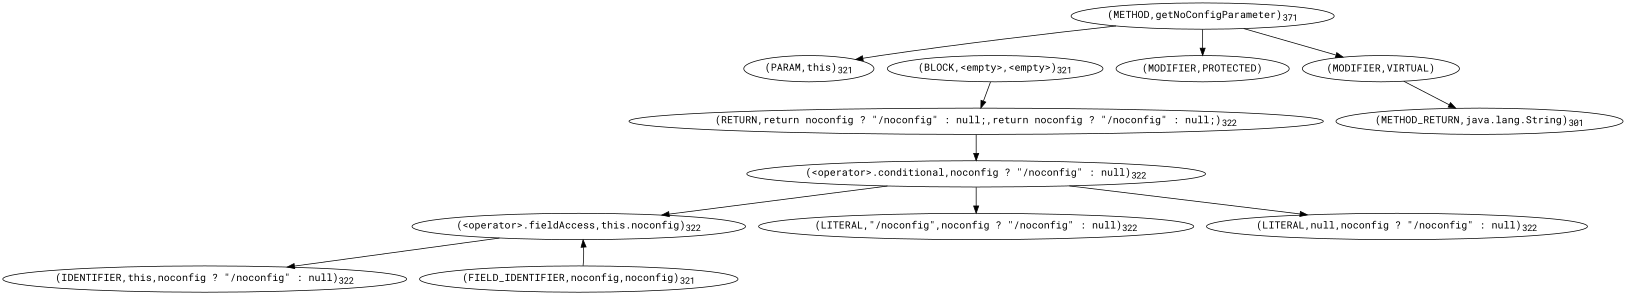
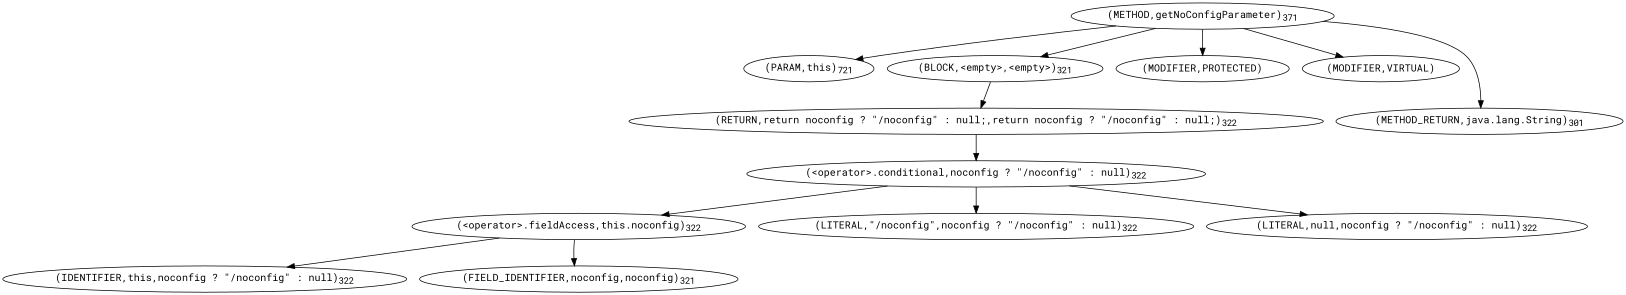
none -> (1102, 42)
(845, 68) -> (845, 68)
(1427, 93) -> (1420, 36)
(584, 257) -> (574, 249)
